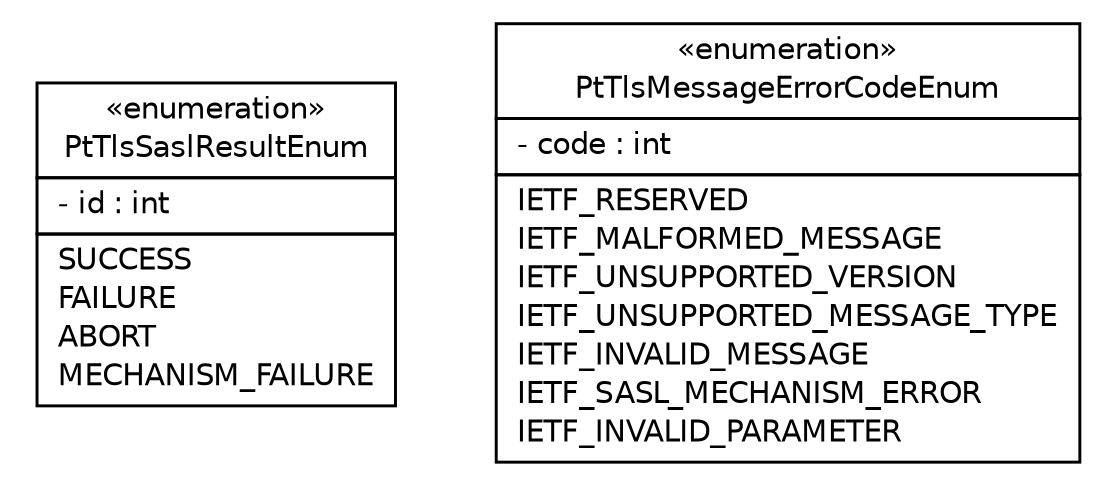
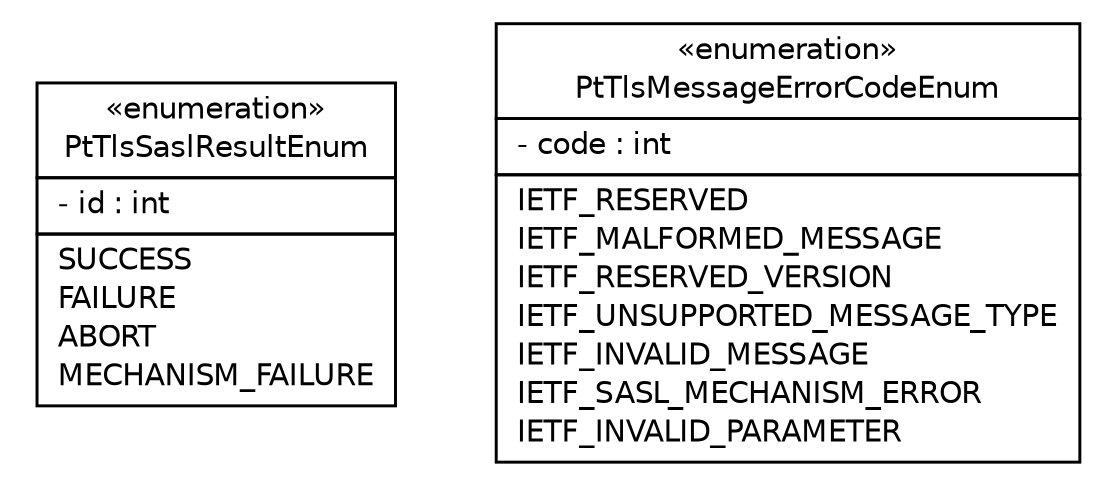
(738, 278) -> (705, 278)
